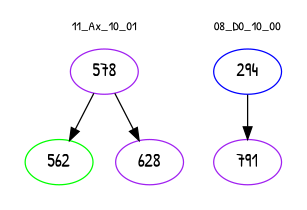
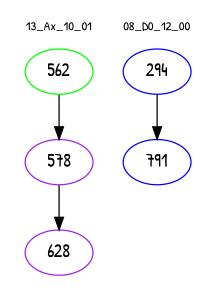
(104, 27) -> (59, 27)
(248, 27) -> (157, 27)
(85, 111) -> (59, 111)
(248, 162) -> (157, 162)
